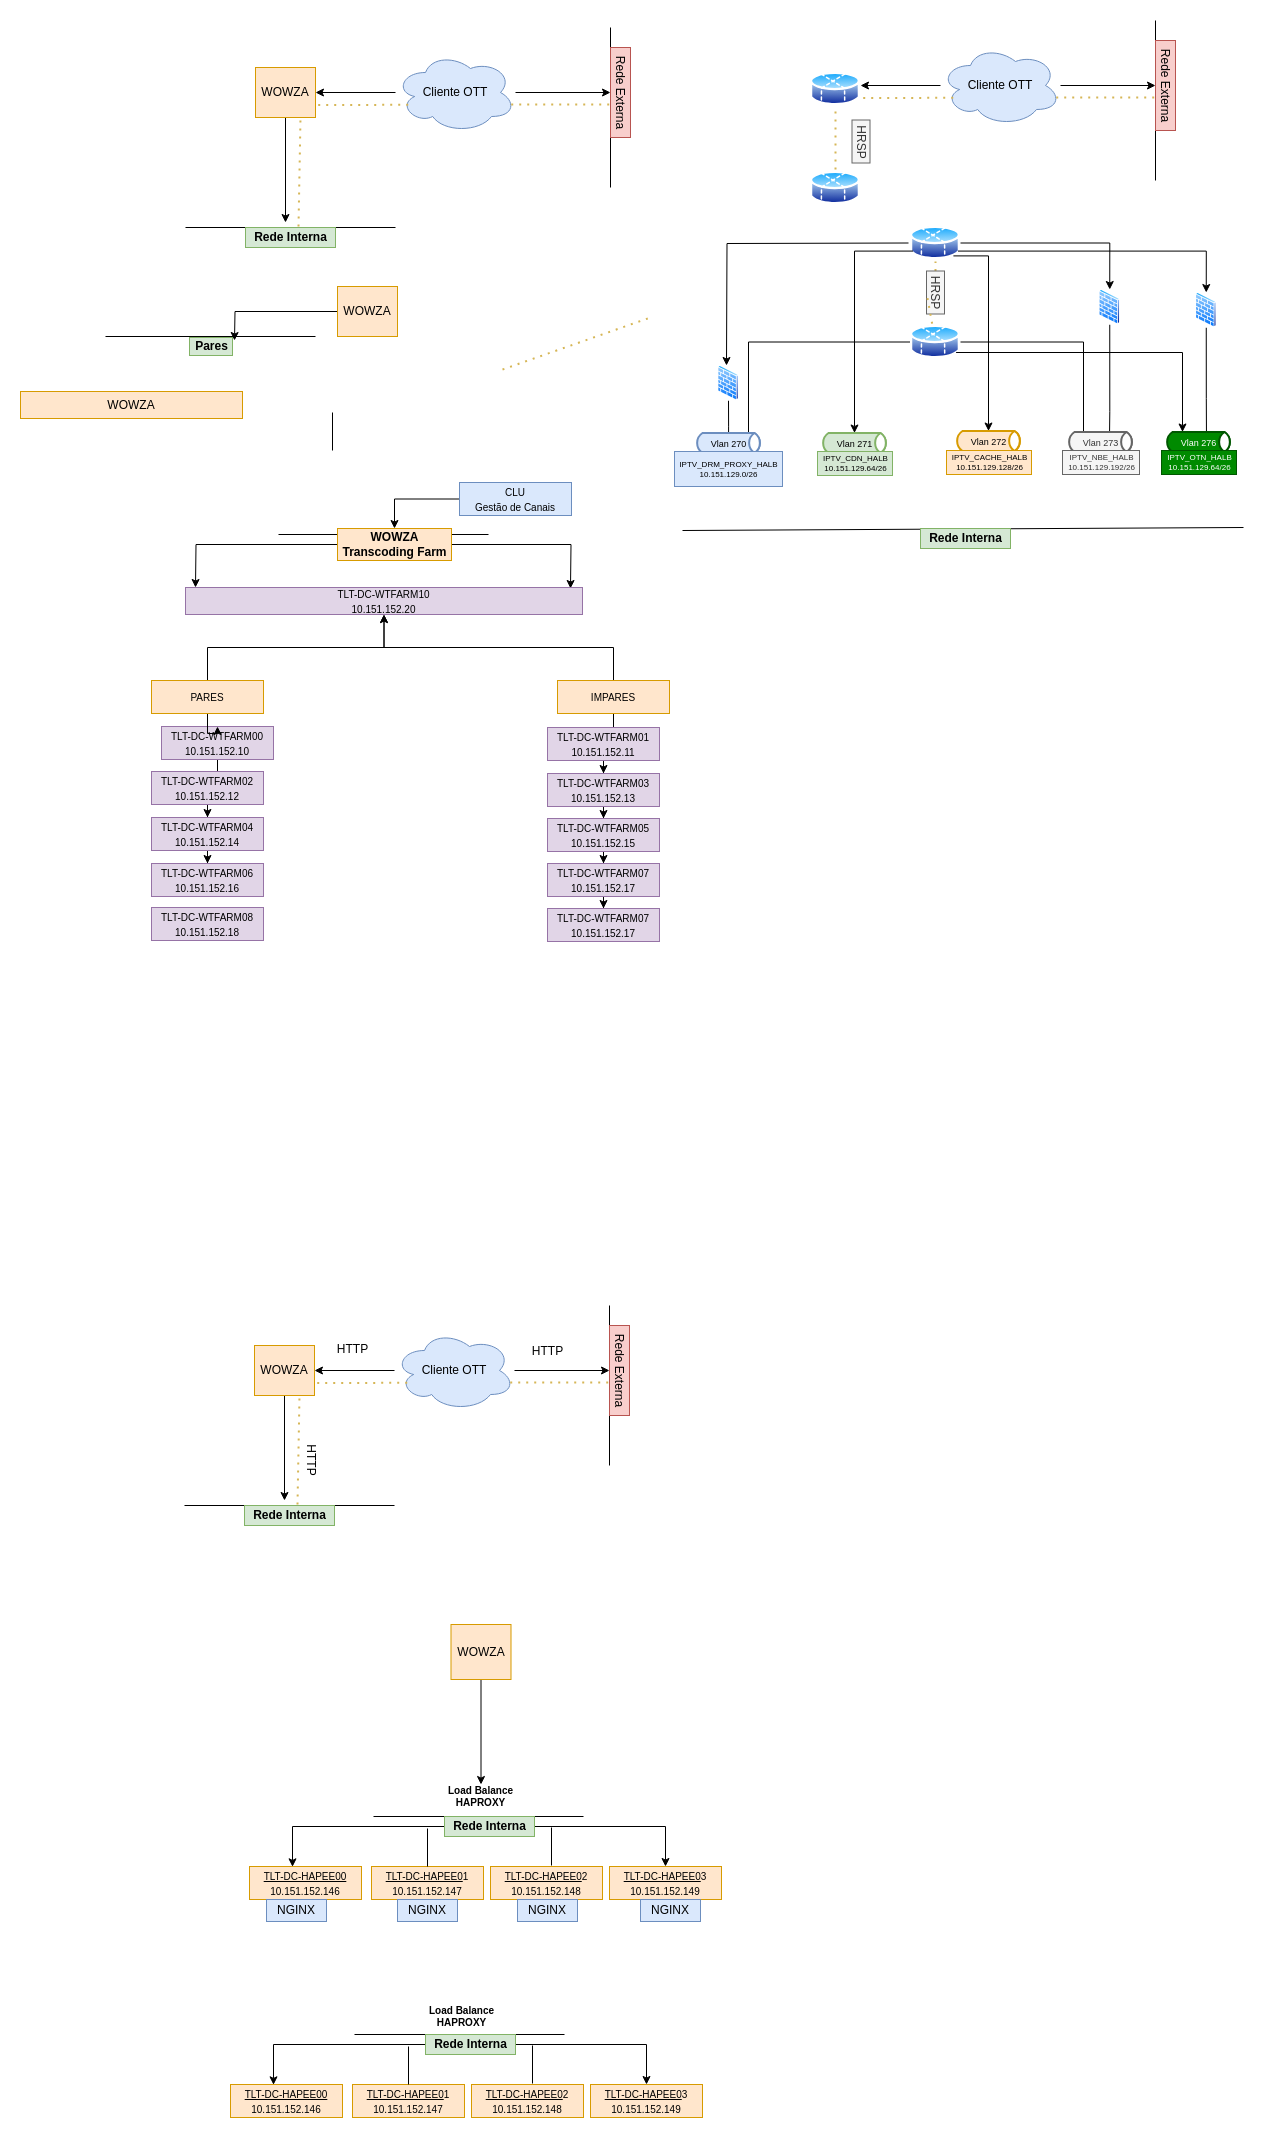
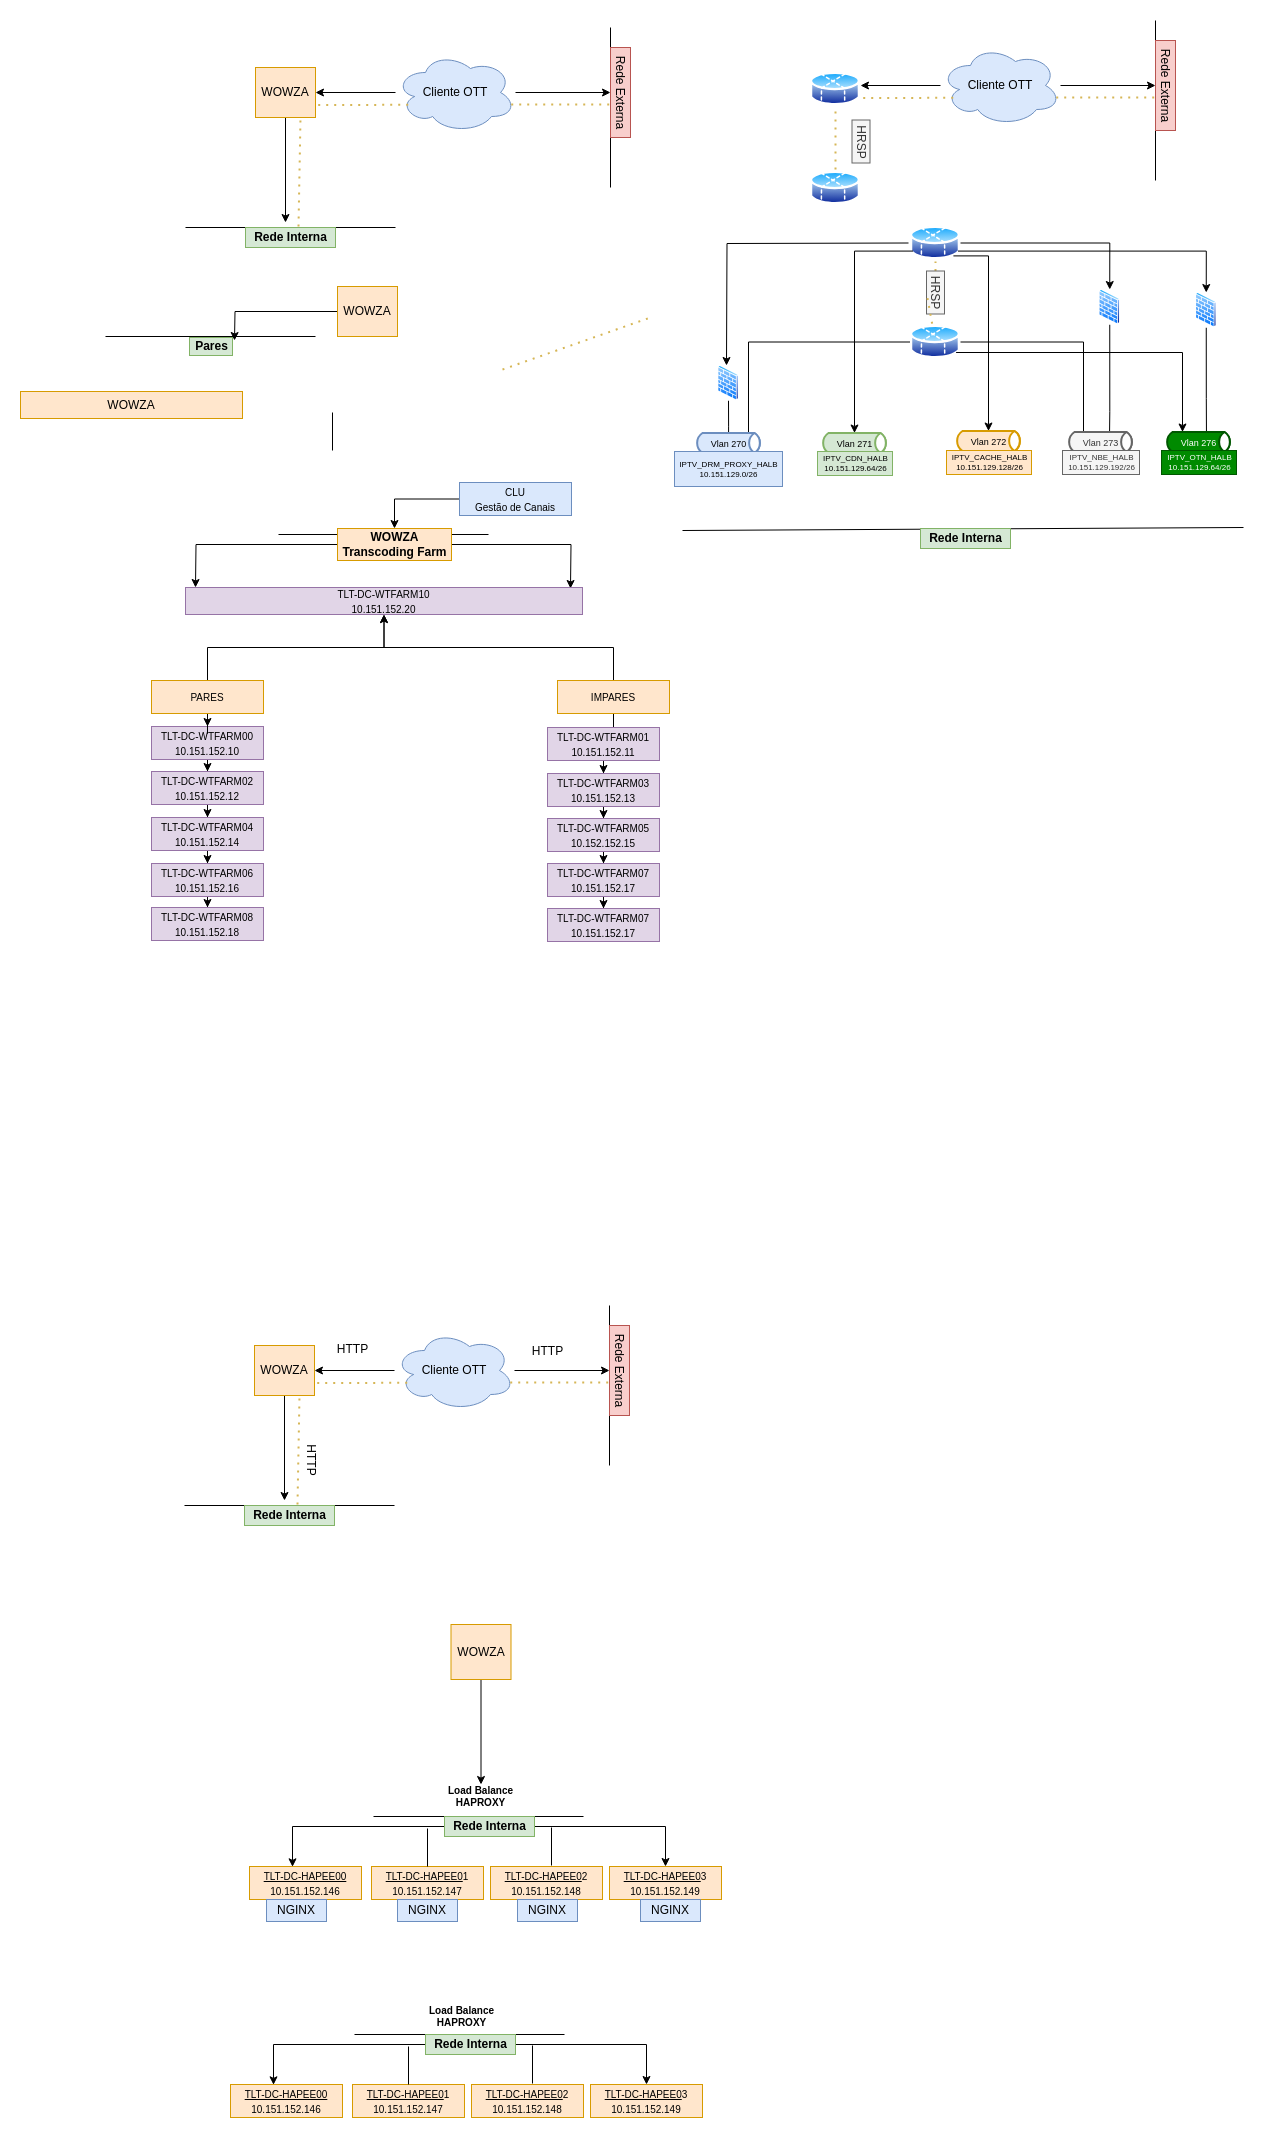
(218, 743) -> (208, 743)
(604, 836) -> (604, 836)
none -> (208, 903)
